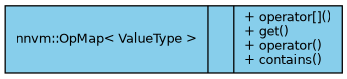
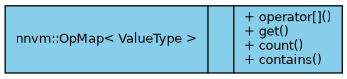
(284, 46) -> (274, 46)
